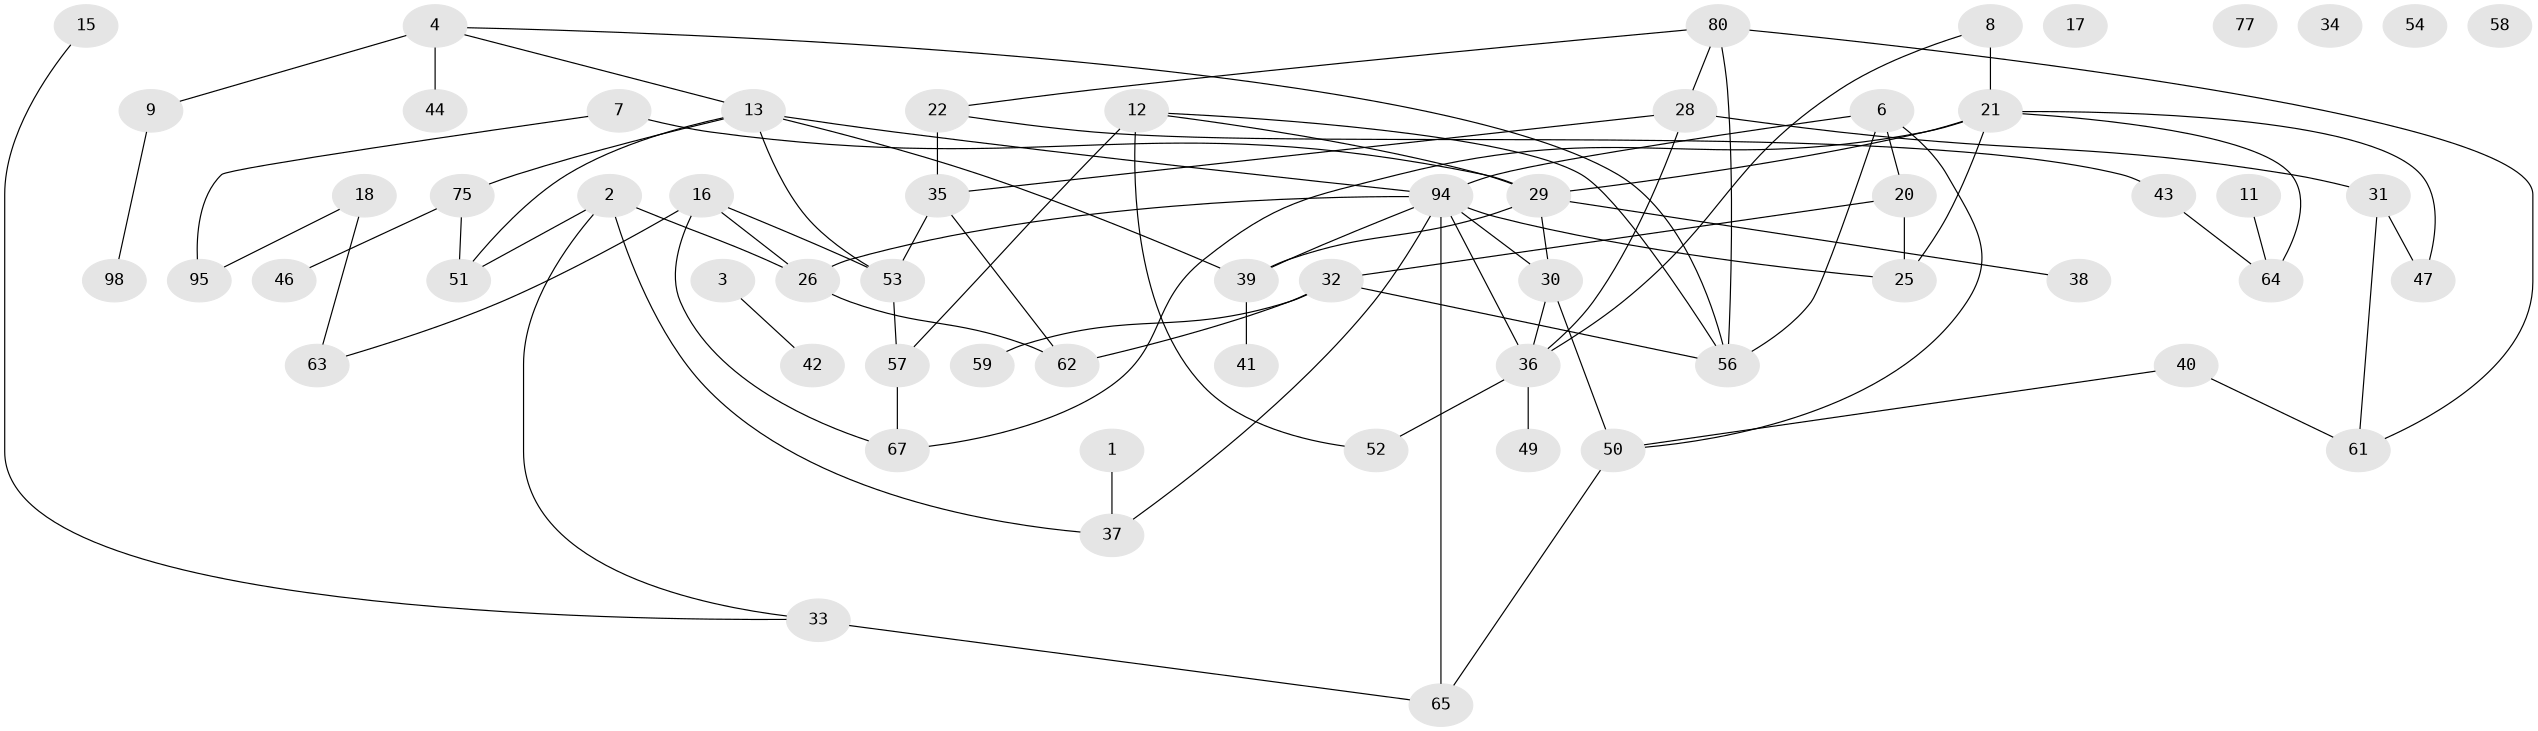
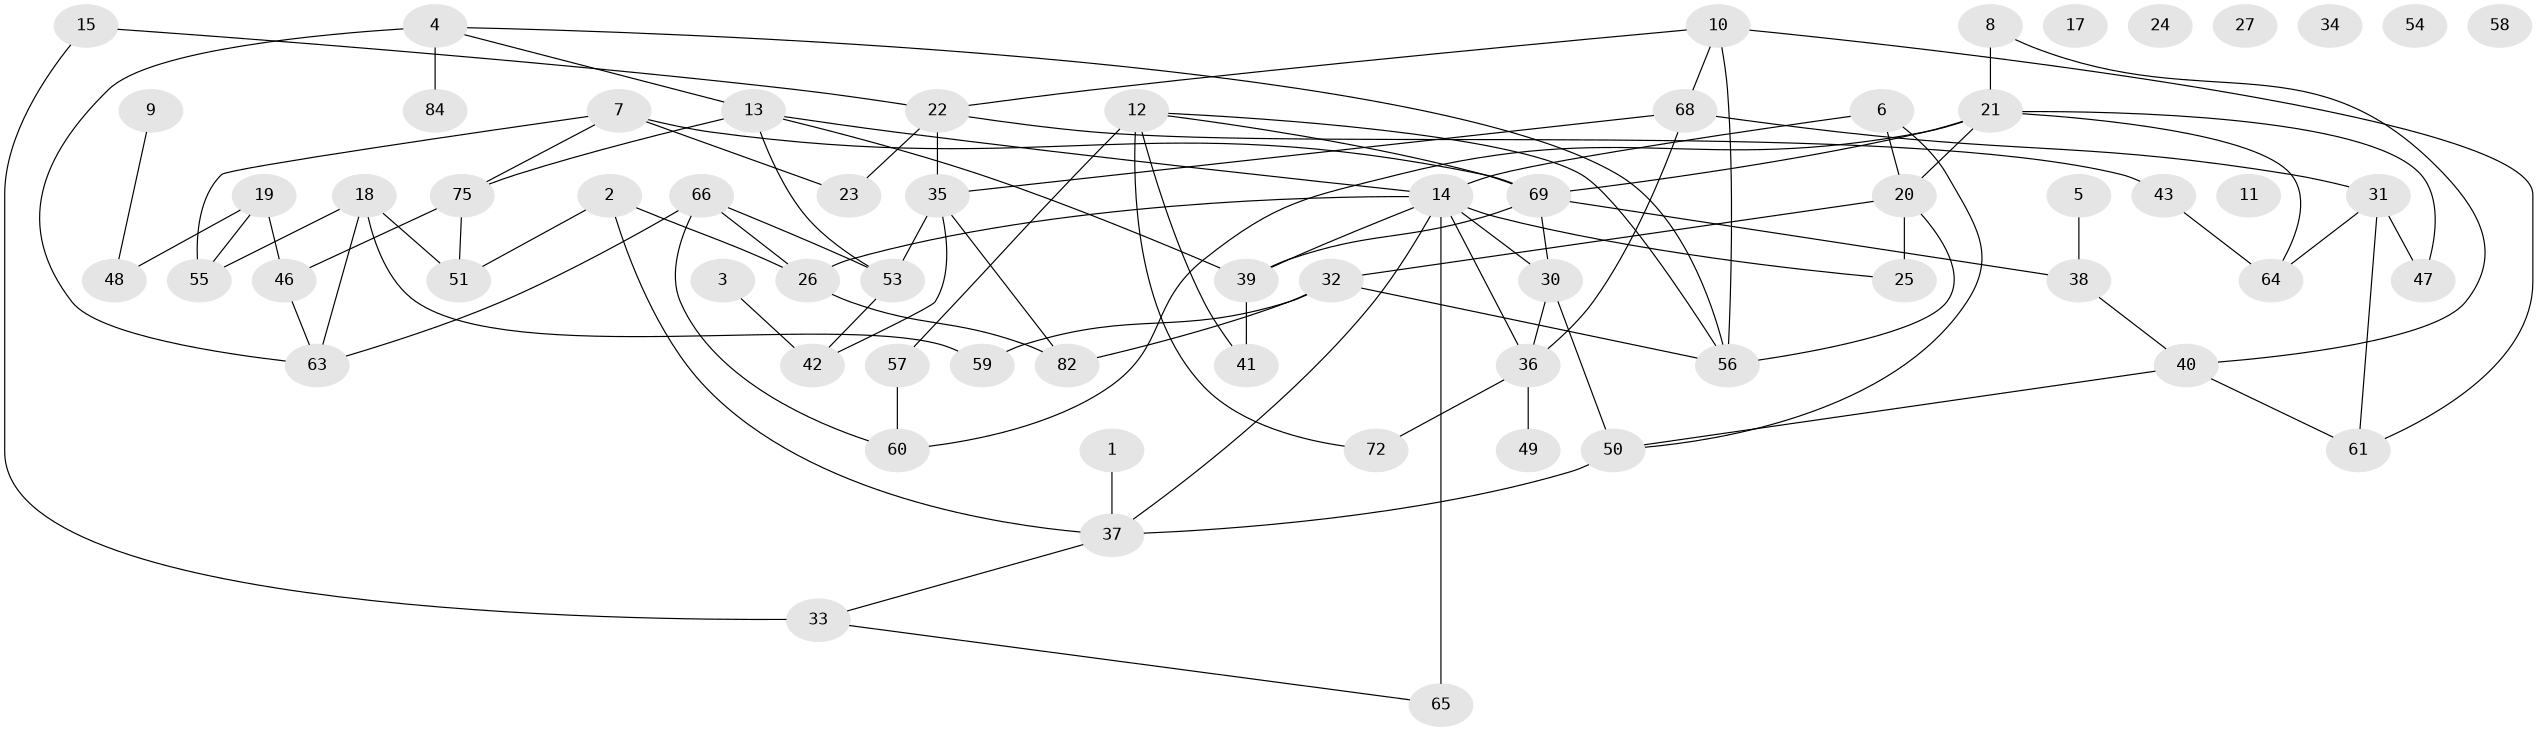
(1718, 26) -> (1718, 26)
none -> (2160, 26)
(2245, 26) -> (2245, 26)
none -> (513, 61)
(293, 68) -> (59, 153)
(435, 111) -> (435, 111)
(1685, 111) -> (1685, 111)
none -> (541, 153)
(584, 165) -> (412, 238)
(1743, 174) -> (2423, 155)
none -> (264, 196)
(702, 196) -> (702, 196)
none -> (849, 196)
(1441, 196) -> (1441, 196)
(1539, 196) -> (1539, 196)
none -> (2079, 196)
(1954, 202) -> (1947, 153)
none -> (1176, 238)
(2260, 238) -> (2325, 238)
(1832, 254) -> (1904, 327)
(114, 281) -> (114, 281)
(199, 281) -> (199, 281)
none -> (926, 308)
none -> (301, 323)
(895, 323) -> (853, 323)
none -> (2133, 323)
none -> (636, 336)
(1067, 366) -> (1067, 366)
(897, 450) -> (897, 450)
(1376, 450) -> (1376, 450)
(531, 491) -> (965, 578)
(1527, 578) -> (1369, 513)
